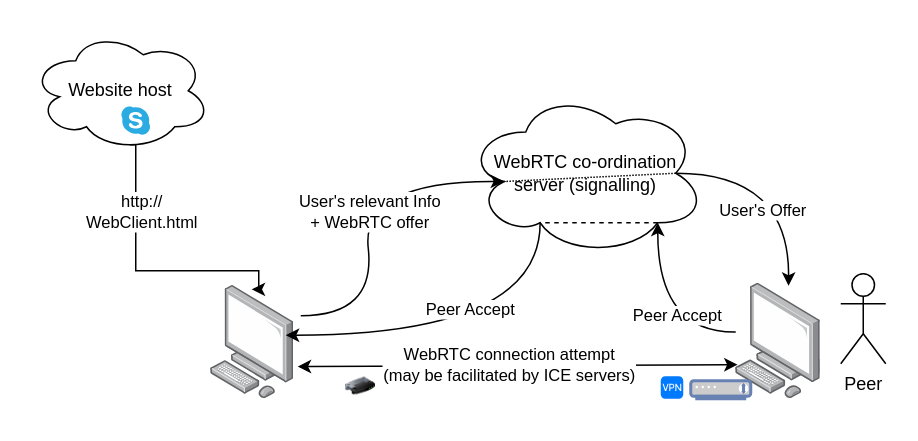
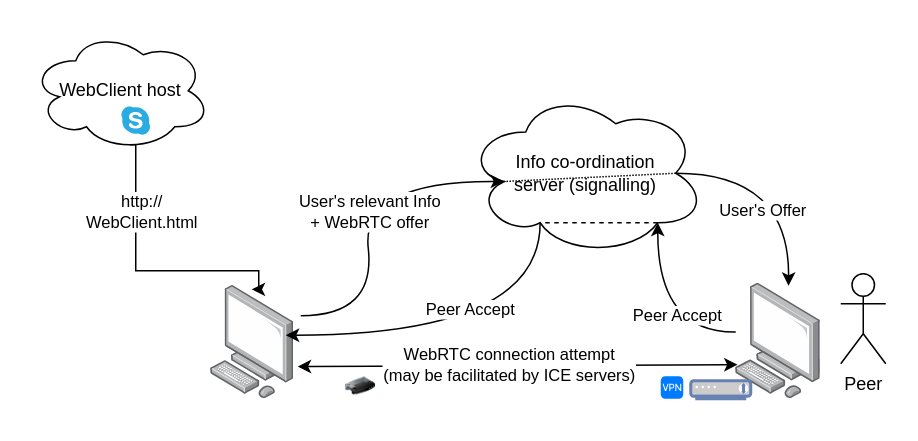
(121, 91) -> (121, 91)
(586, 173) -> (586, 173)
